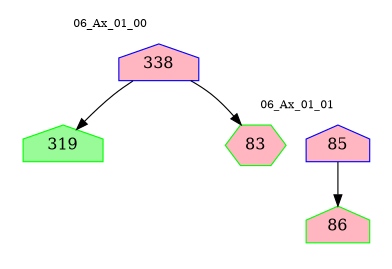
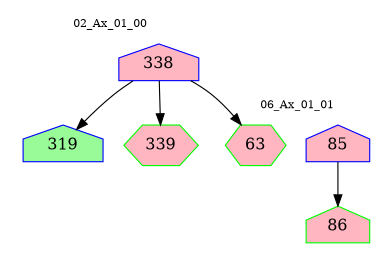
(110, 24) -> (110, 24)
(63, 145) -> (63, 145)
none -> (161, 145)
(256, 145) -> (256, 145)
